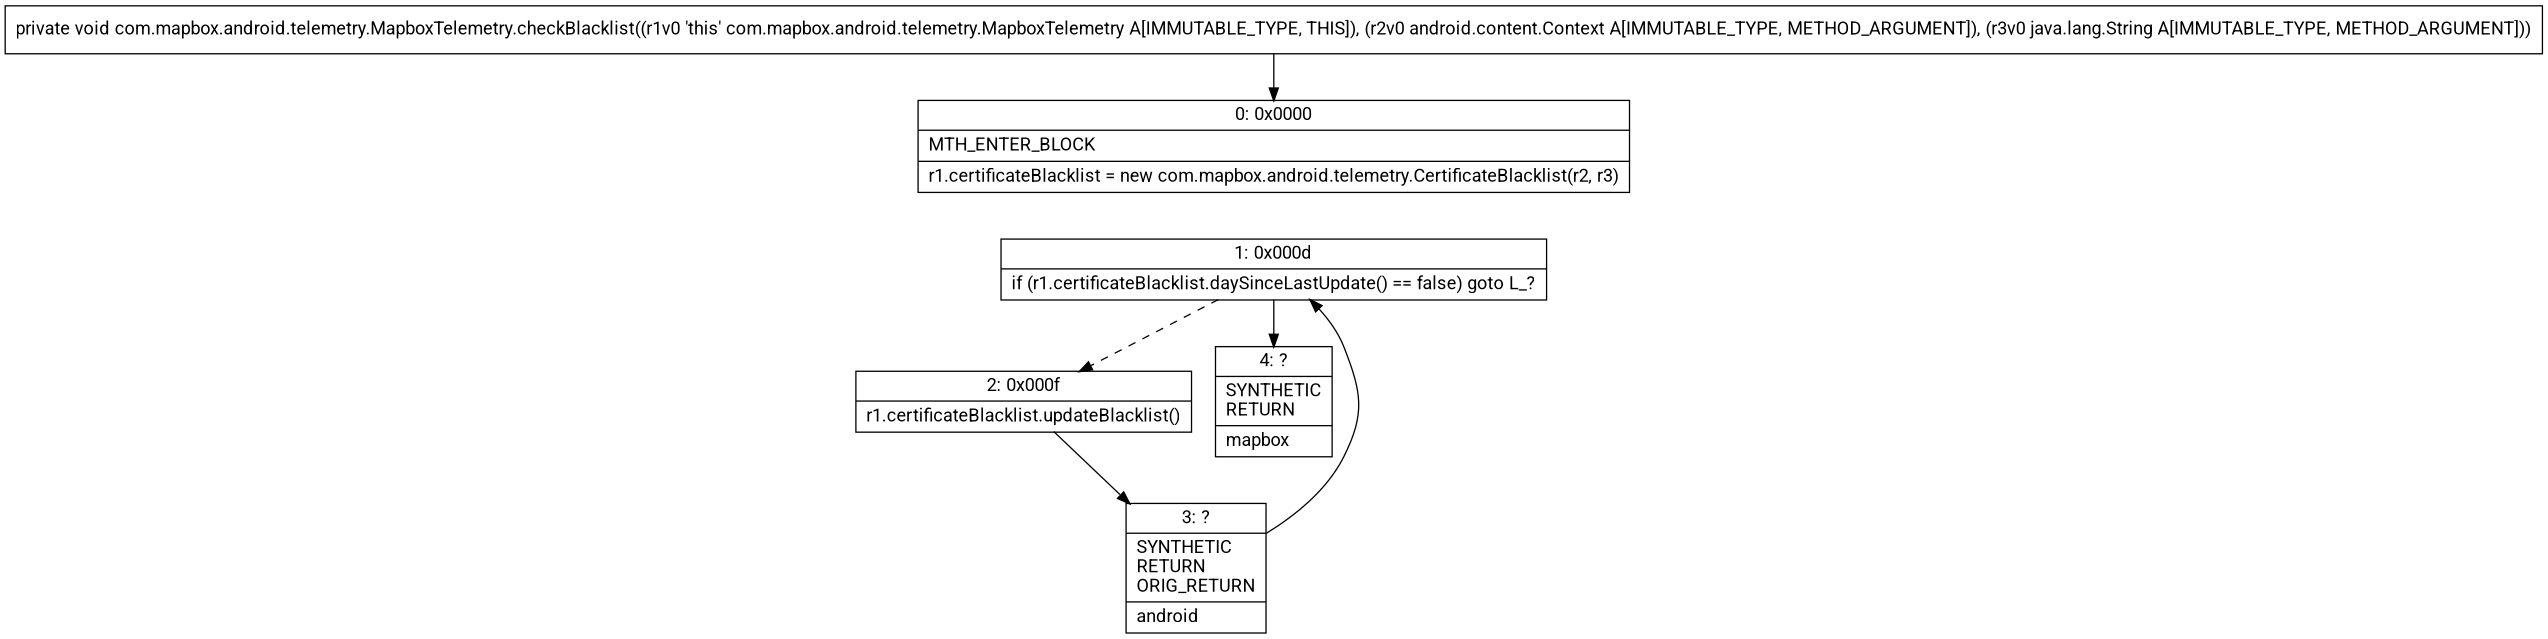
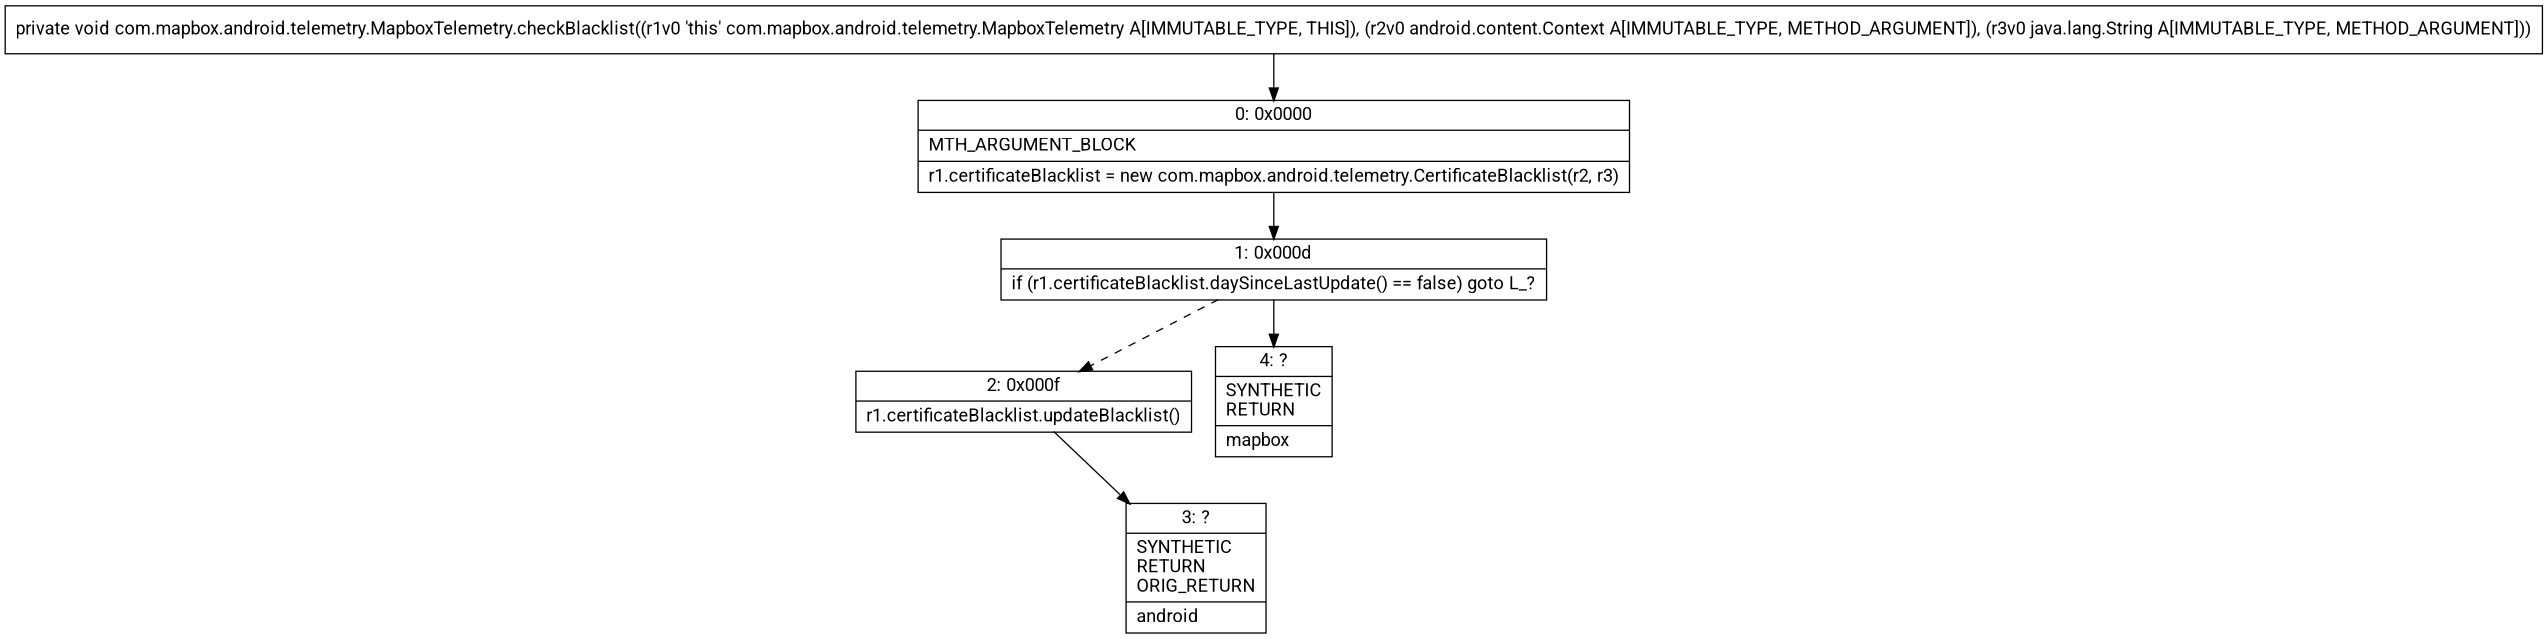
(1013, 145) -> (1033, 145)
(1353, 434) -> (1274, 209)
